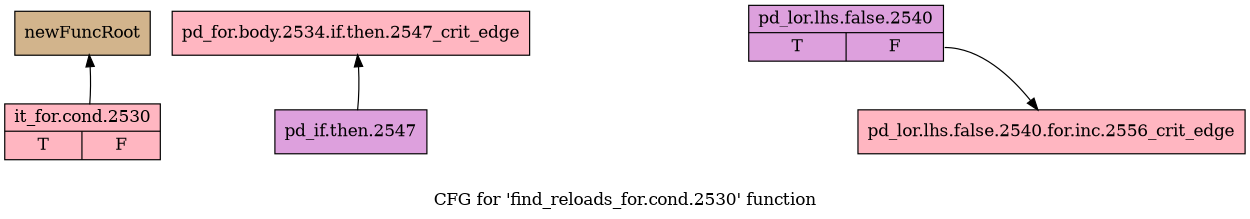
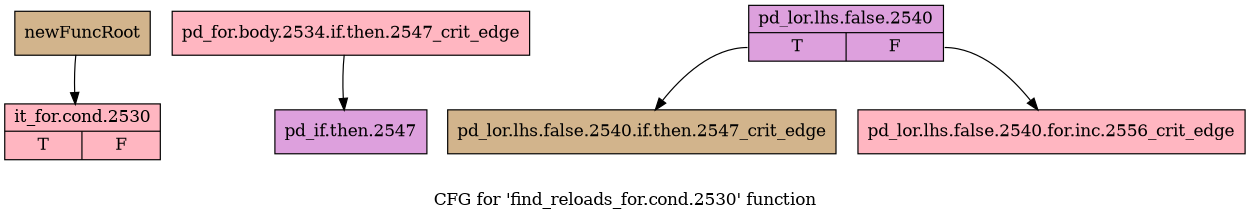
(91, 86) -> (75, 74)
(359, 89) -> (343, 77)
none -> (642, 132)
